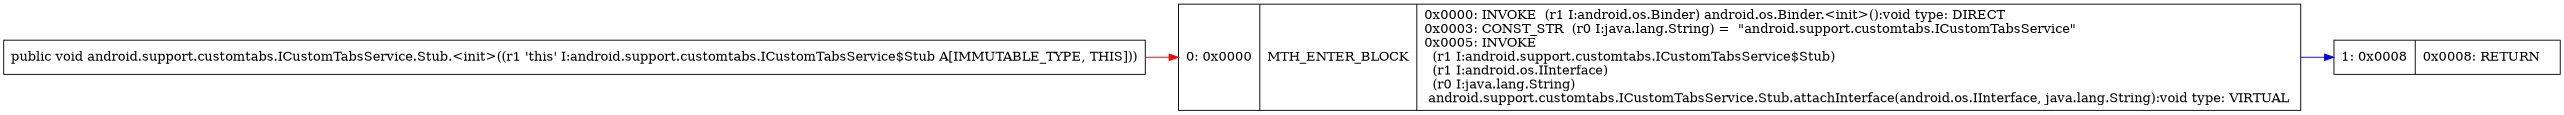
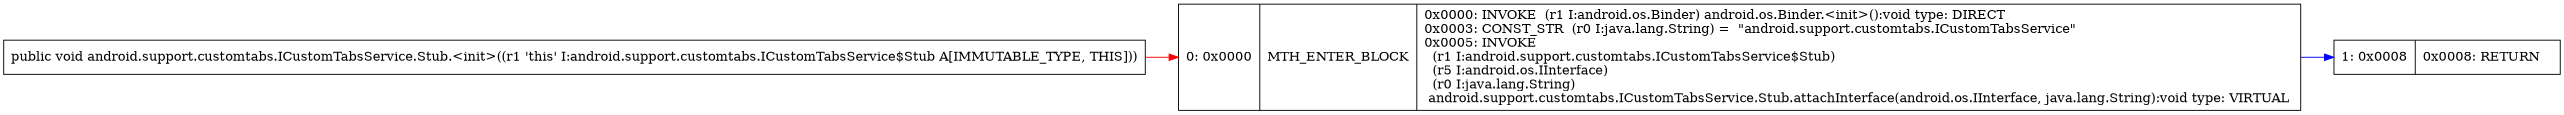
(1516, 71) -> (1516, 71)
